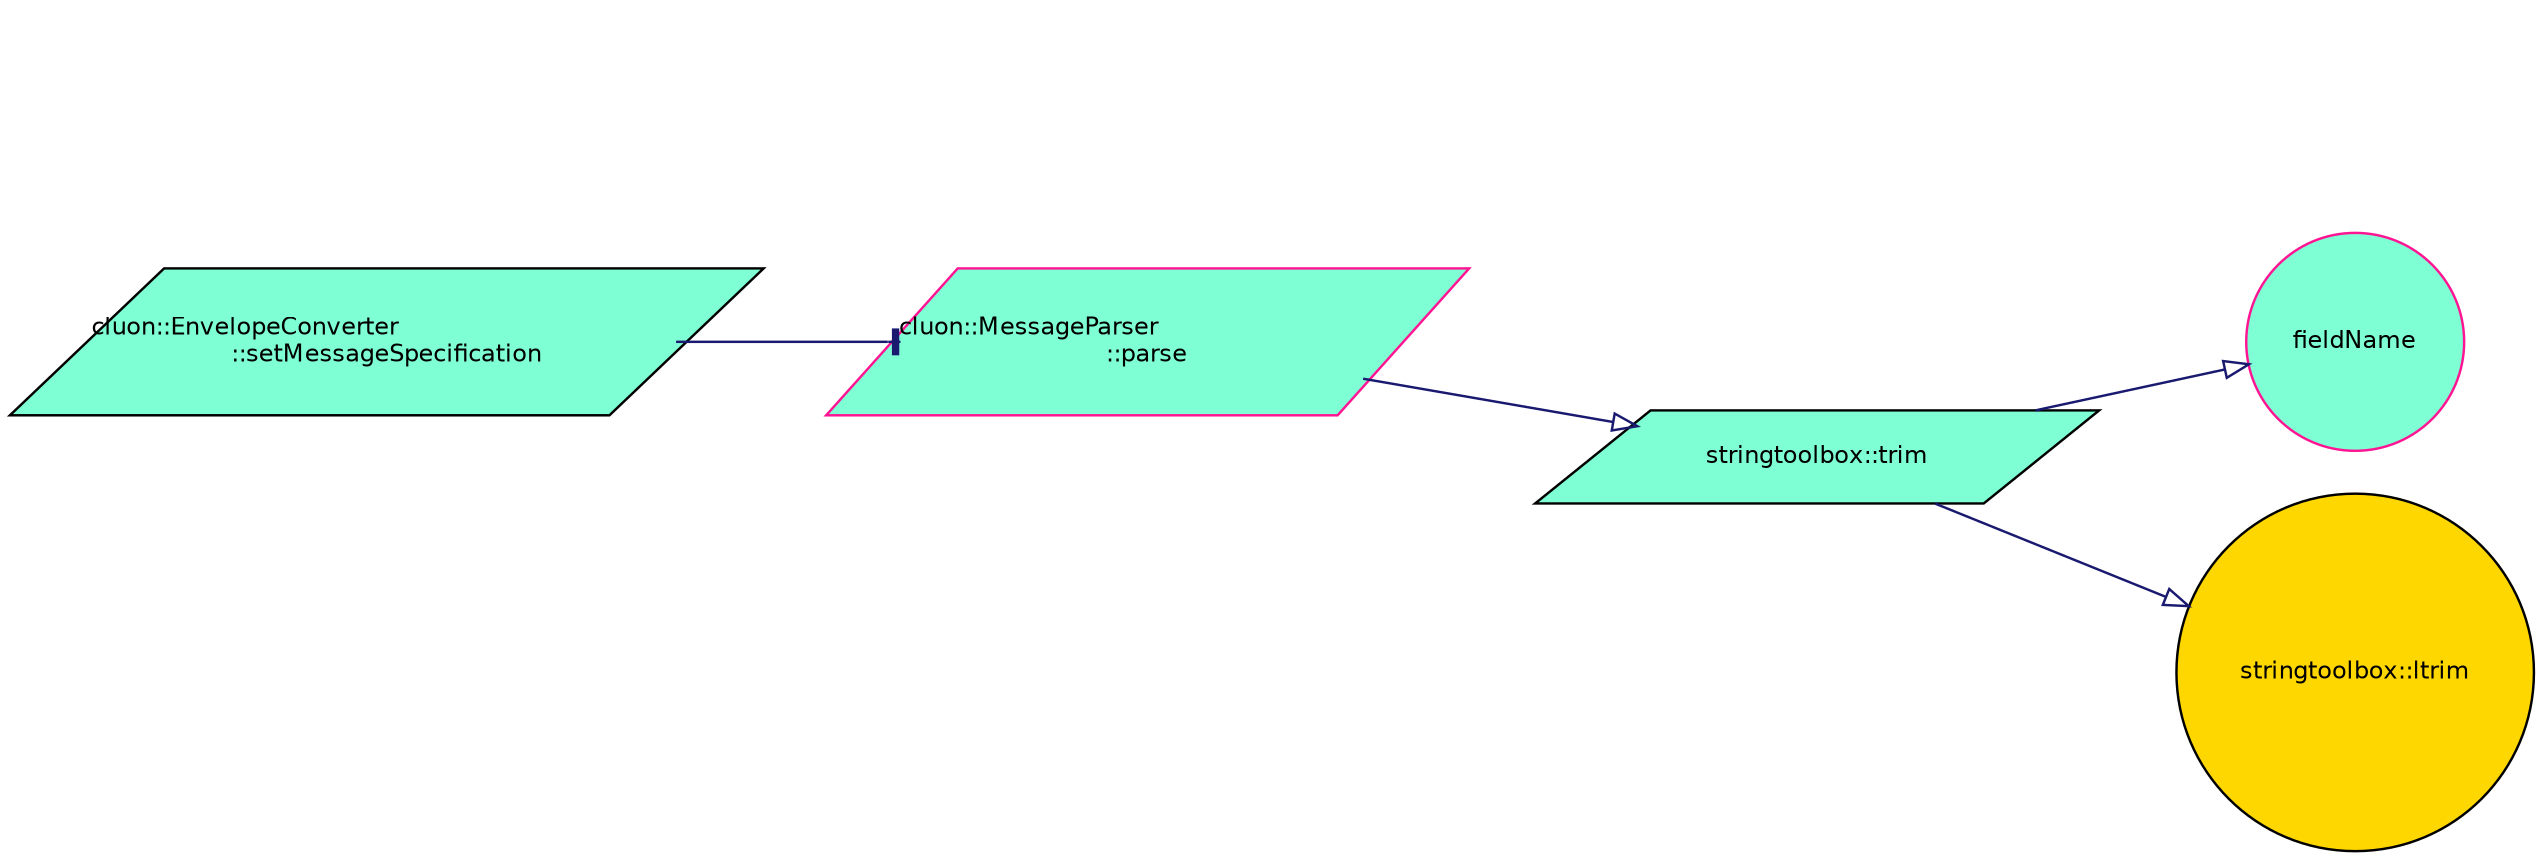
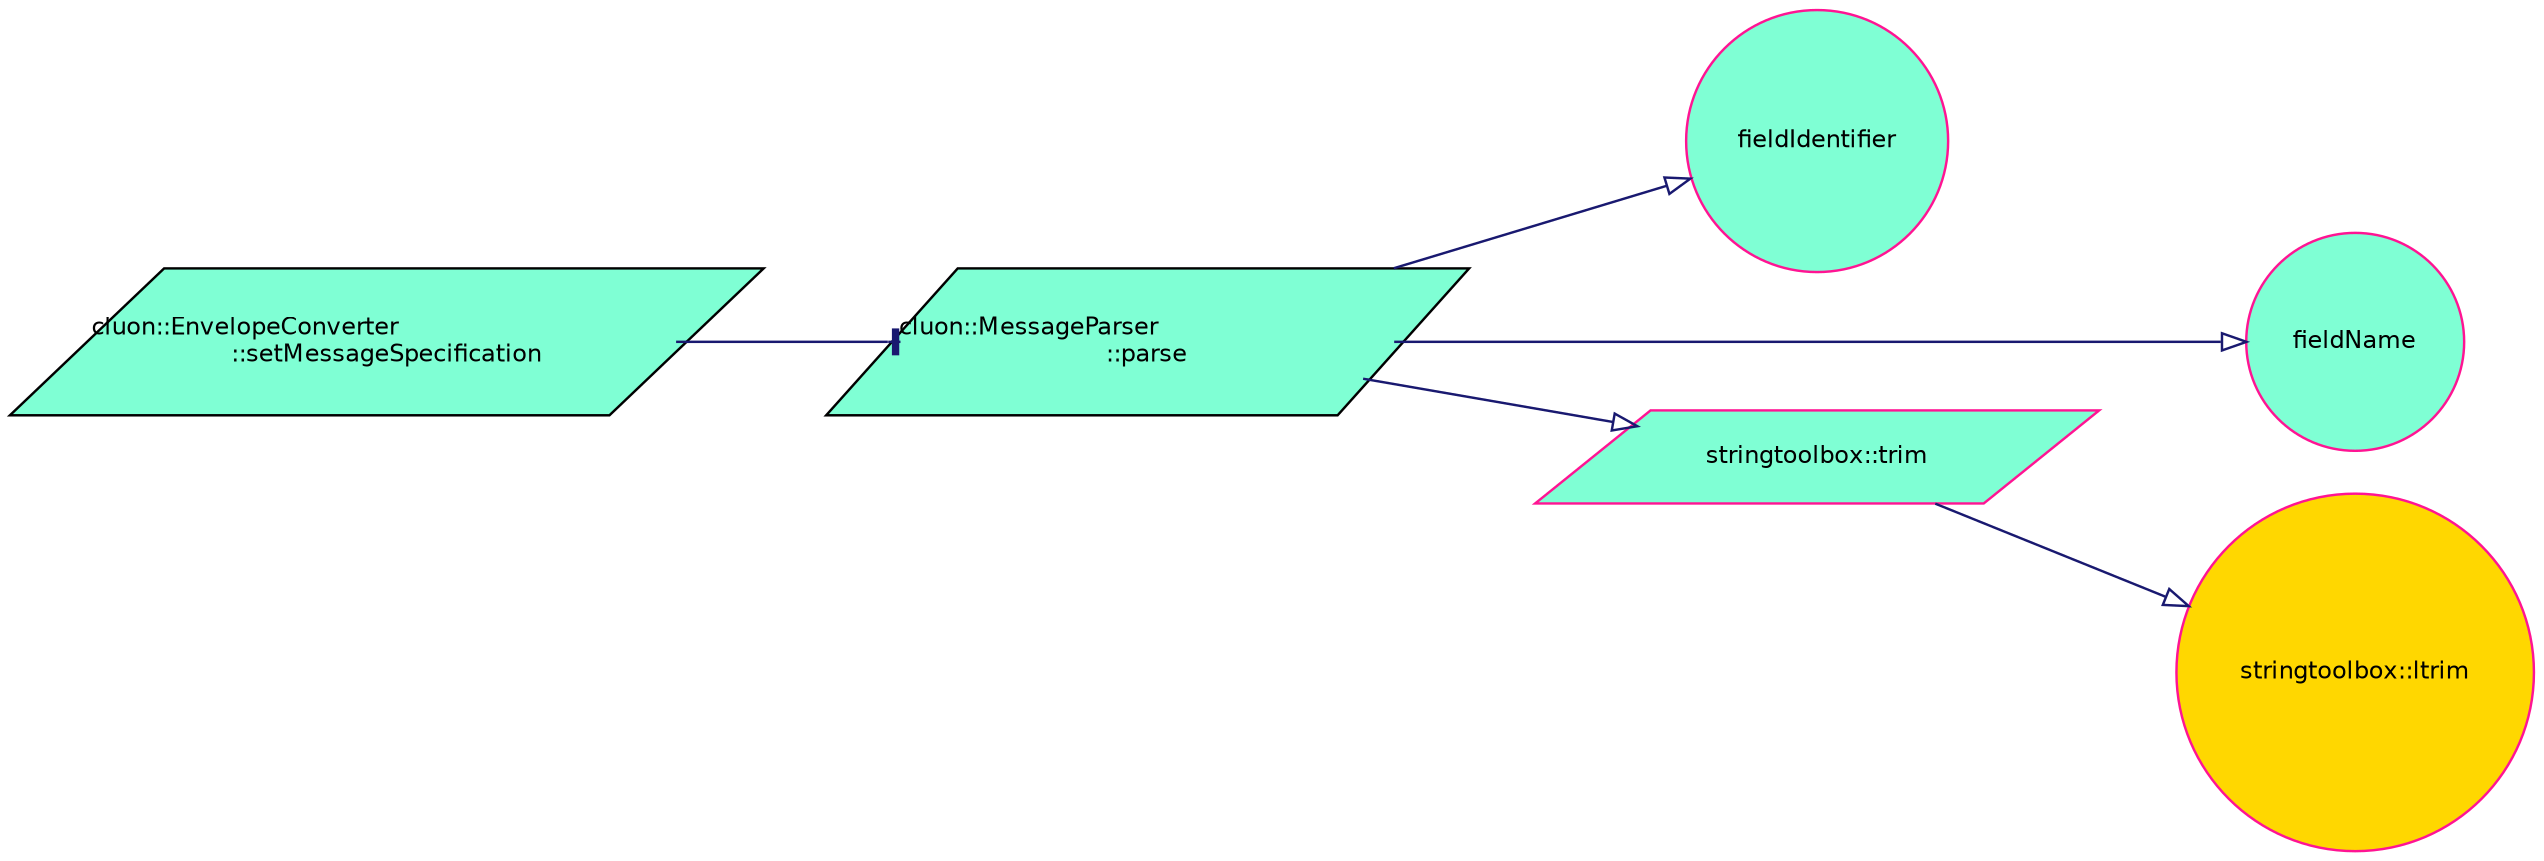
none -> (1817, 141)
(1148, 342) -> (1148, 342)
(2130, 390) -> (1808, 342)
(1817, 457) -> (1817, 457)
(2355, 672) -> (2355, 672)
